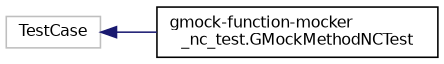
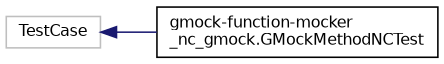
(297, 32) -> (297, 32)
